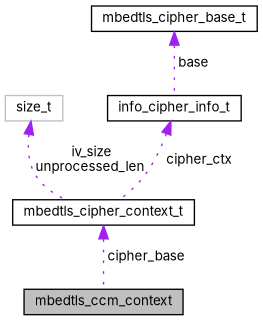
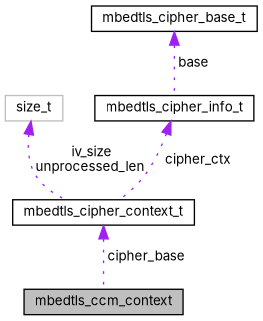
(174, 108) -> (174, 108)
